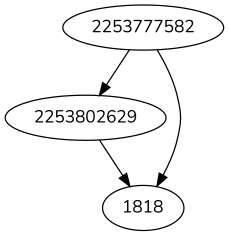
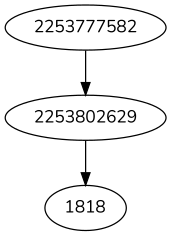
(180, 112) -> none
